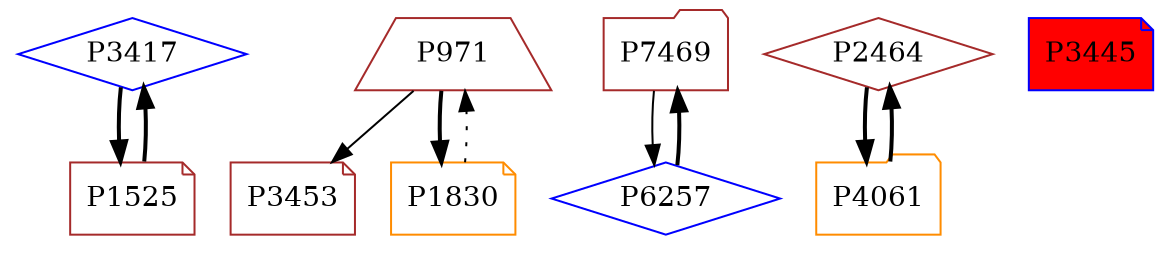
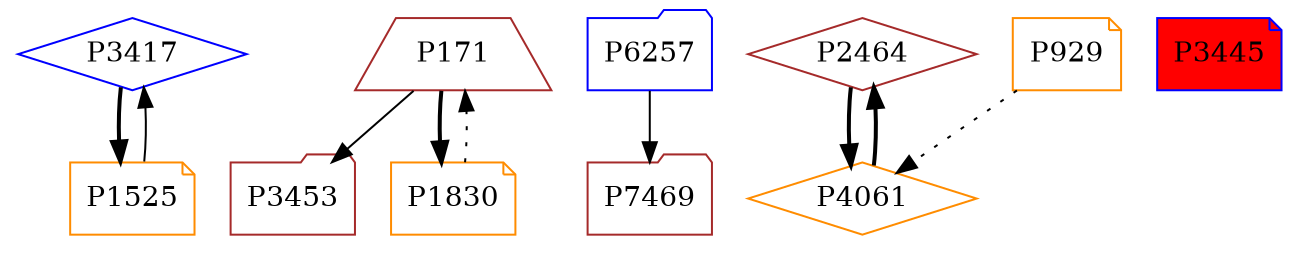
(453, 54) -> (453, 54)
none -> (1067, 54)
(652, 118) -> none
(146, 134) -> (146, 134)
(679, 138) -> (650, 117)
(132, 199) -> (132, 199)
(293, 199) -> (293, 199)
(666, 199) -> (650, 54)
(878, 199) -> (862, 199)
